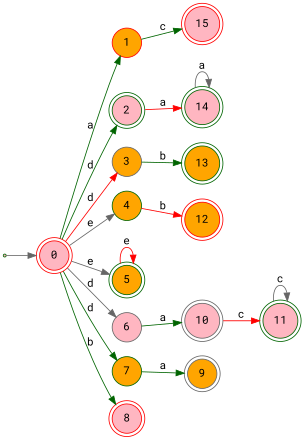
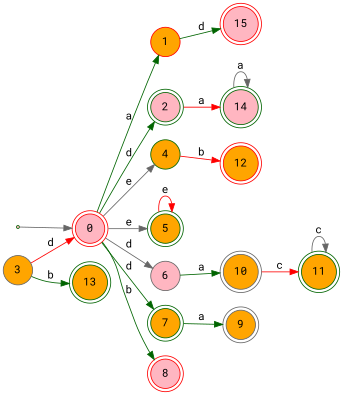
(163, 27) -> (202, 27)
(89, 211) -> (49, 252)
(202, 321) -> (241, 272)
(280, 321) -> (319, 272)
(127, 371) -> (165, 323)
